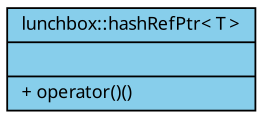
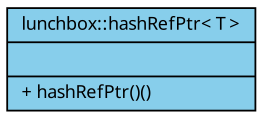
(77, 93) -> (87, 93)
